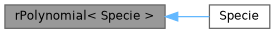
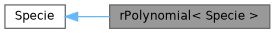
(194, 17) -> (94, 17)
